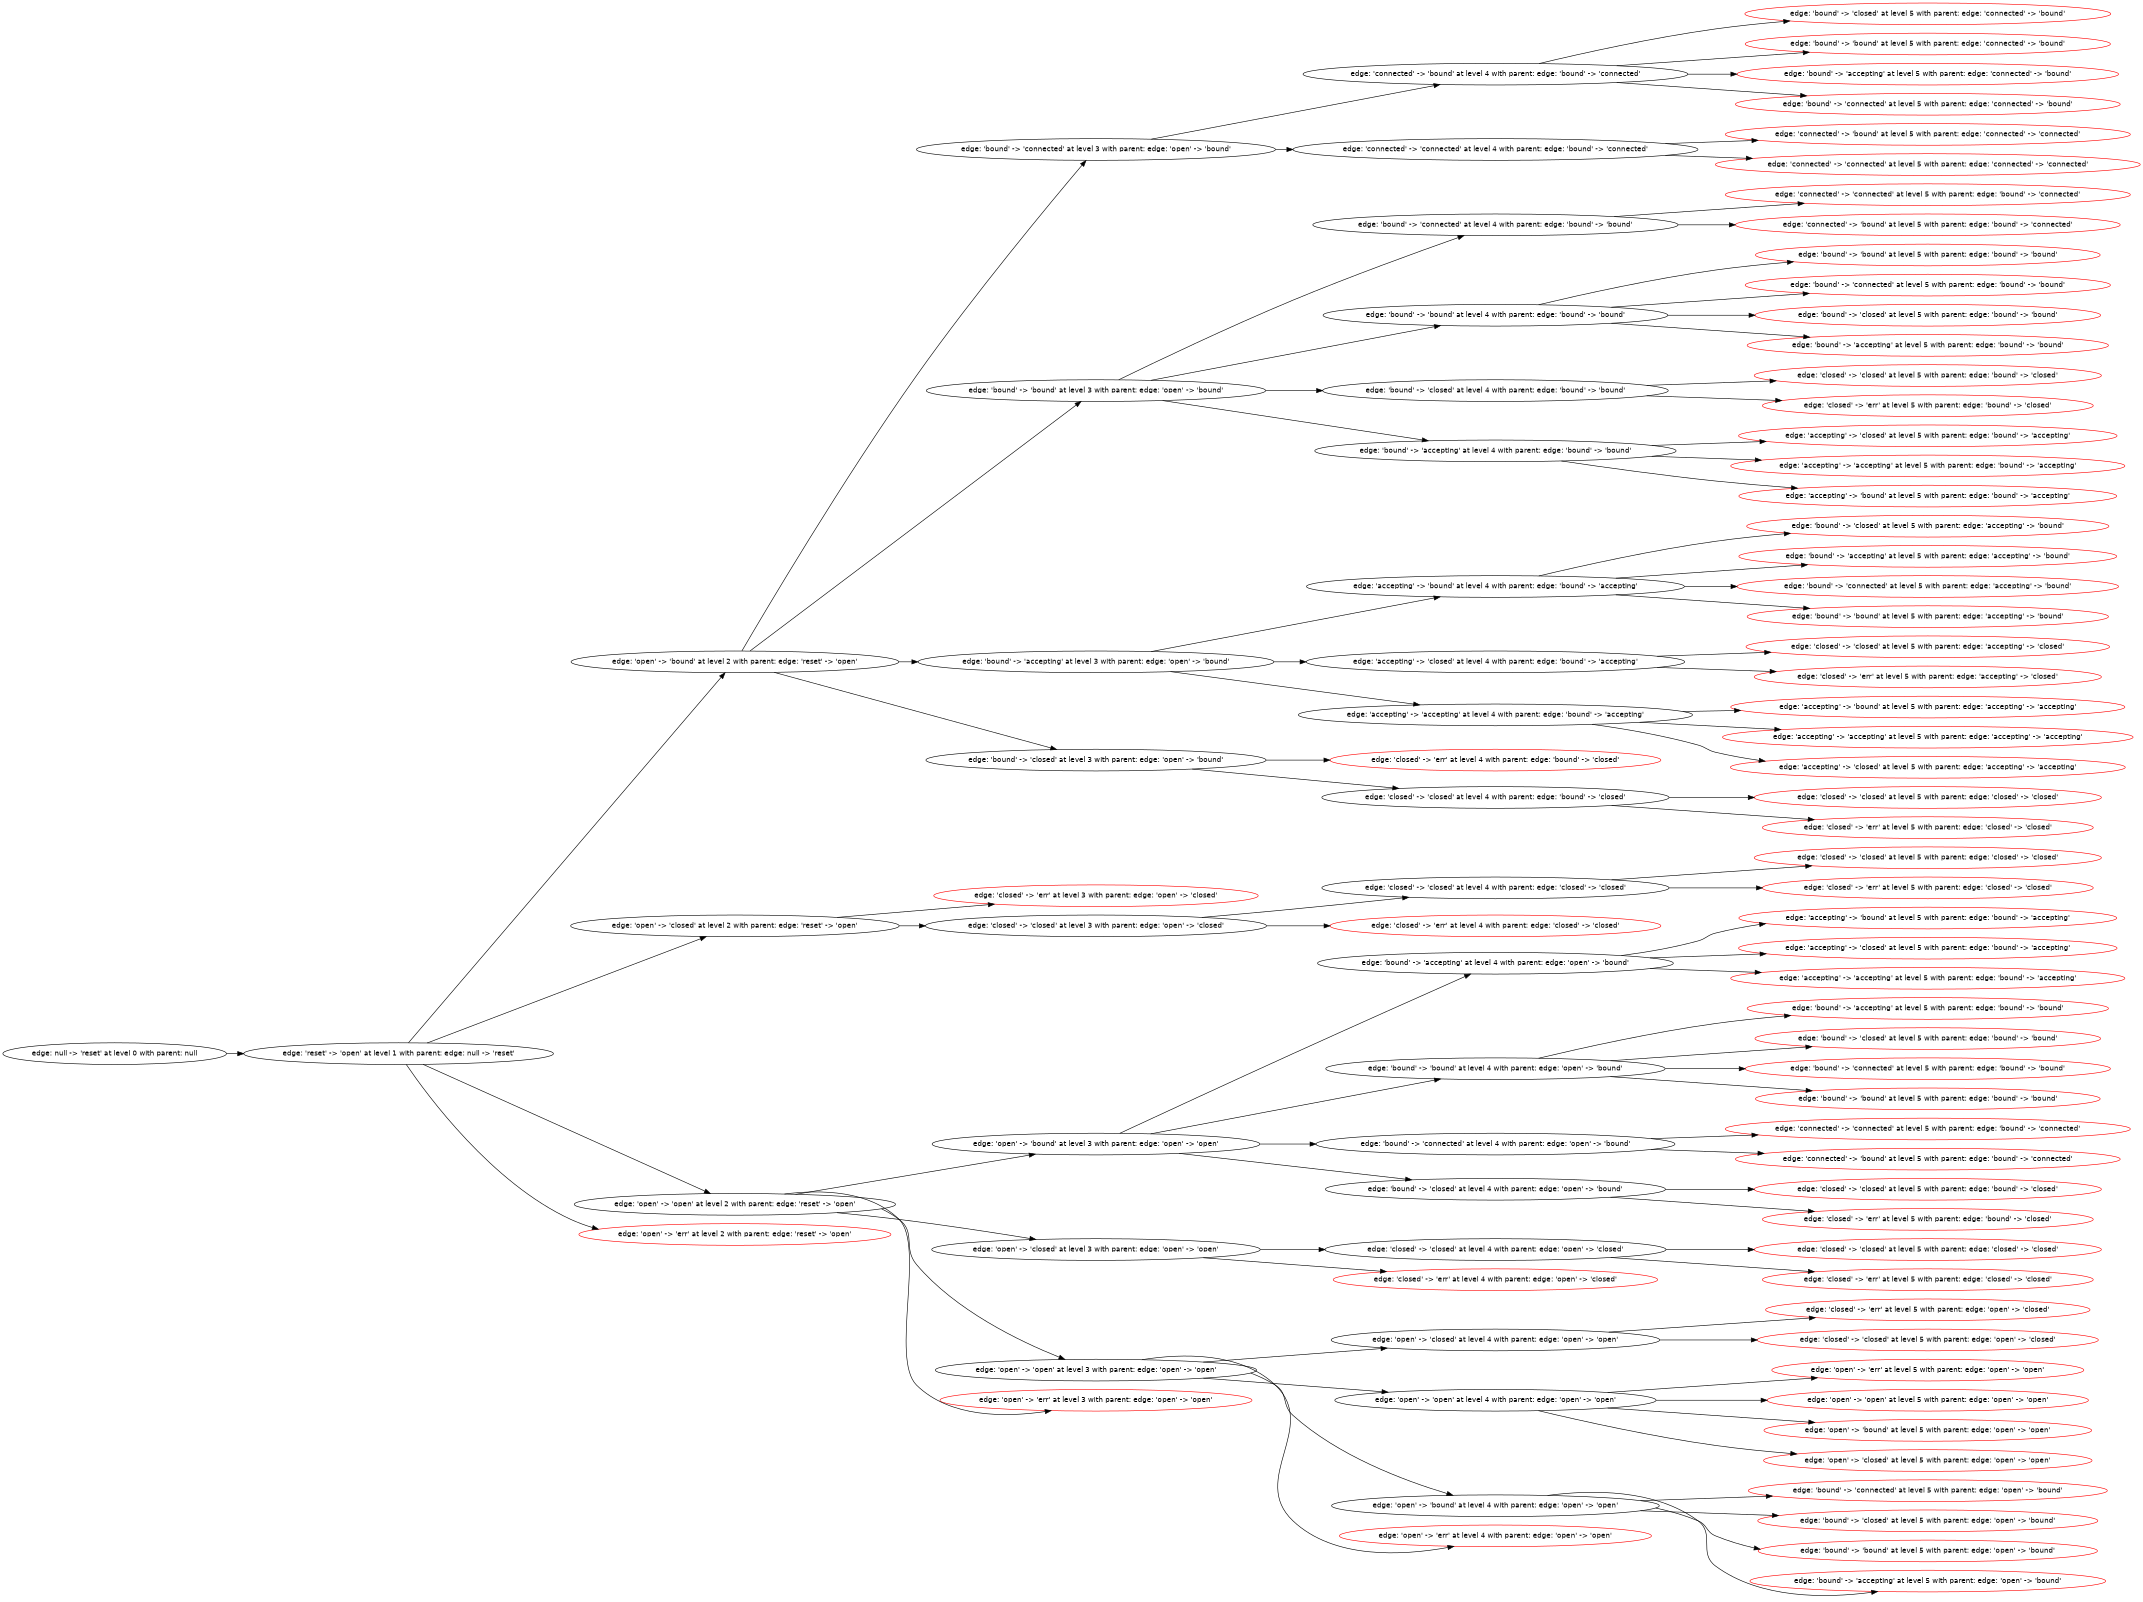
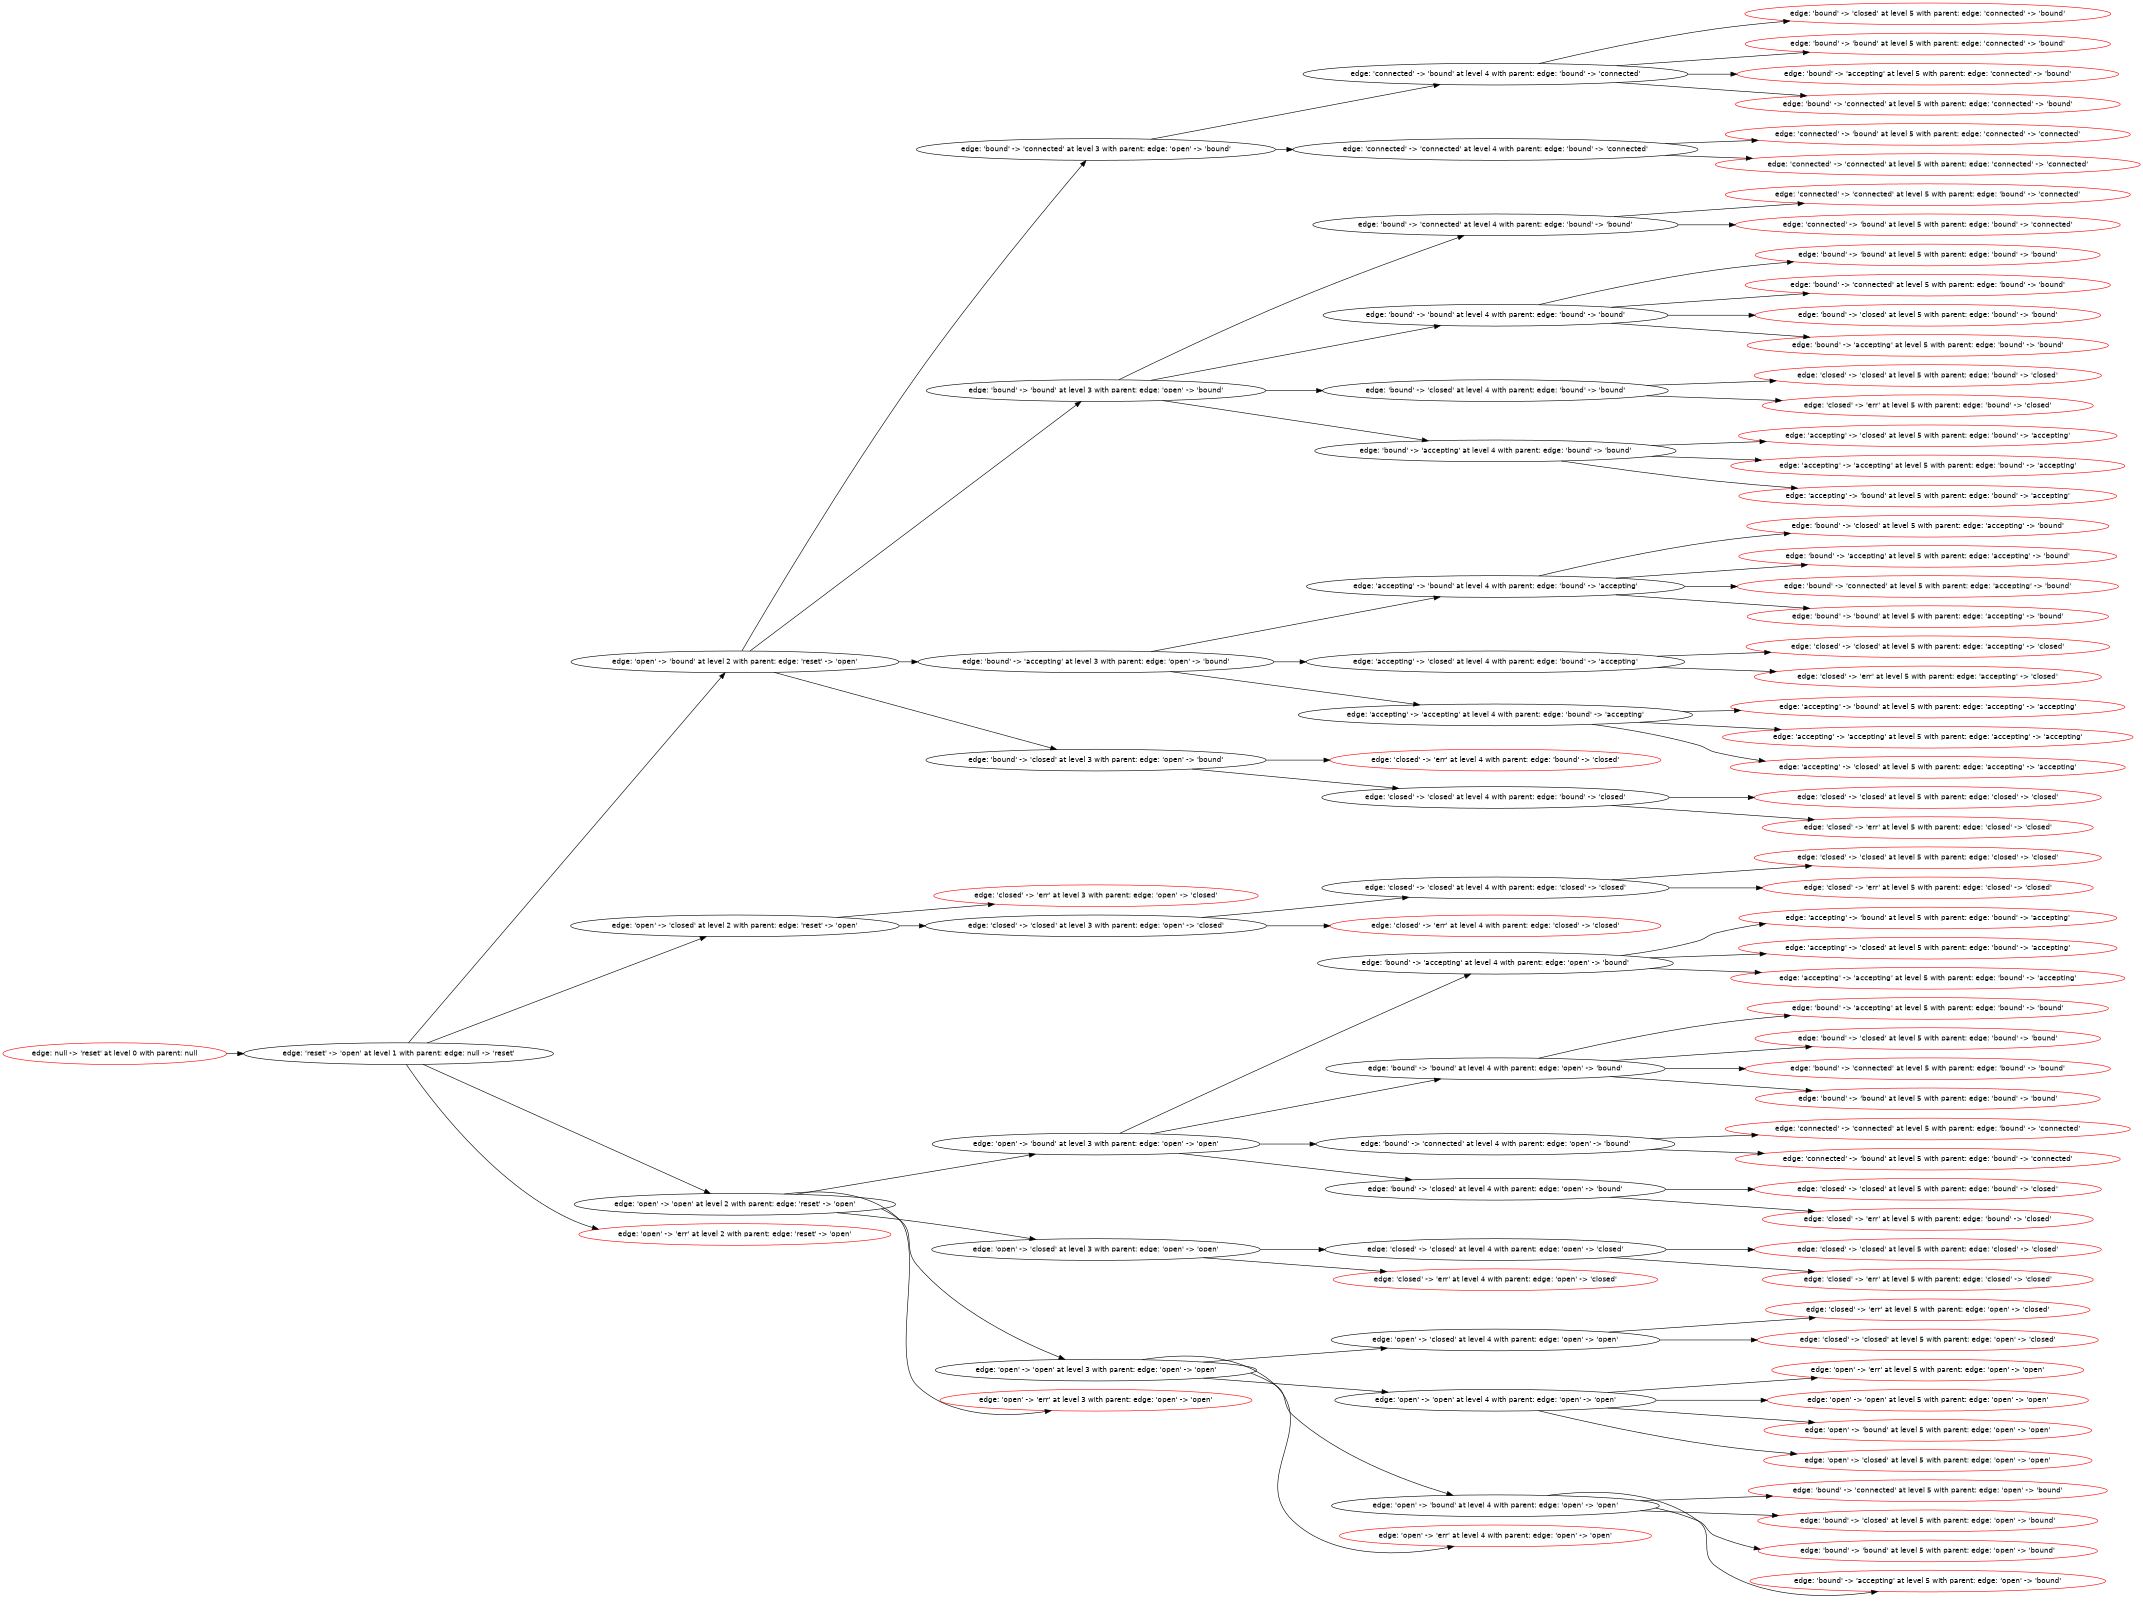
(115, 1054) -> (115, 1054)
